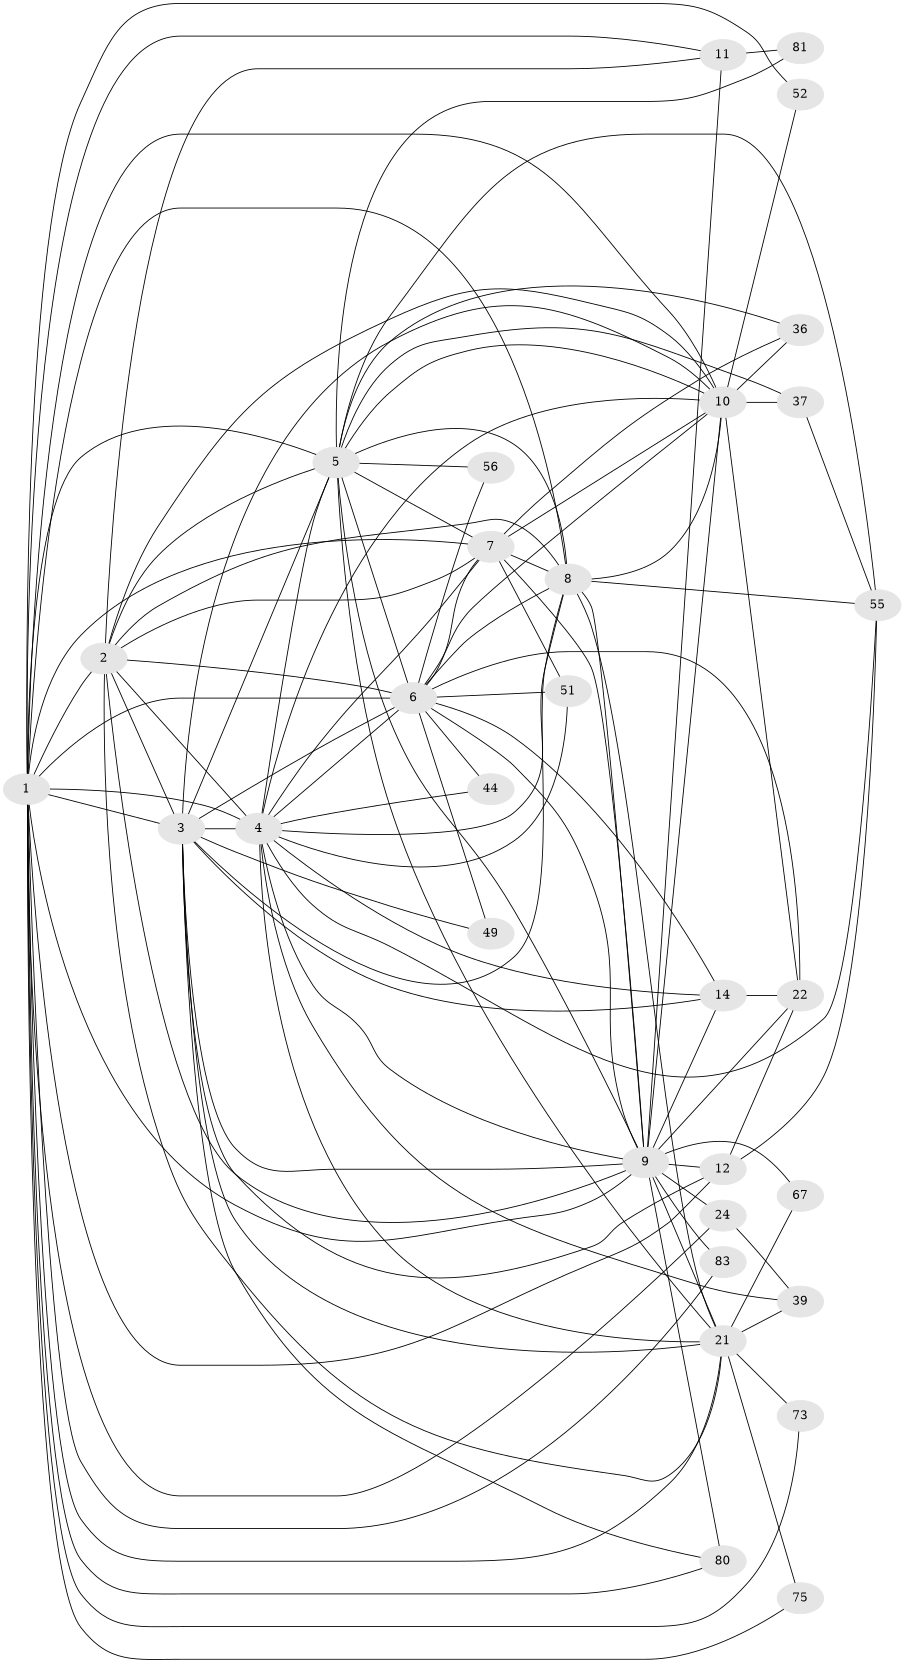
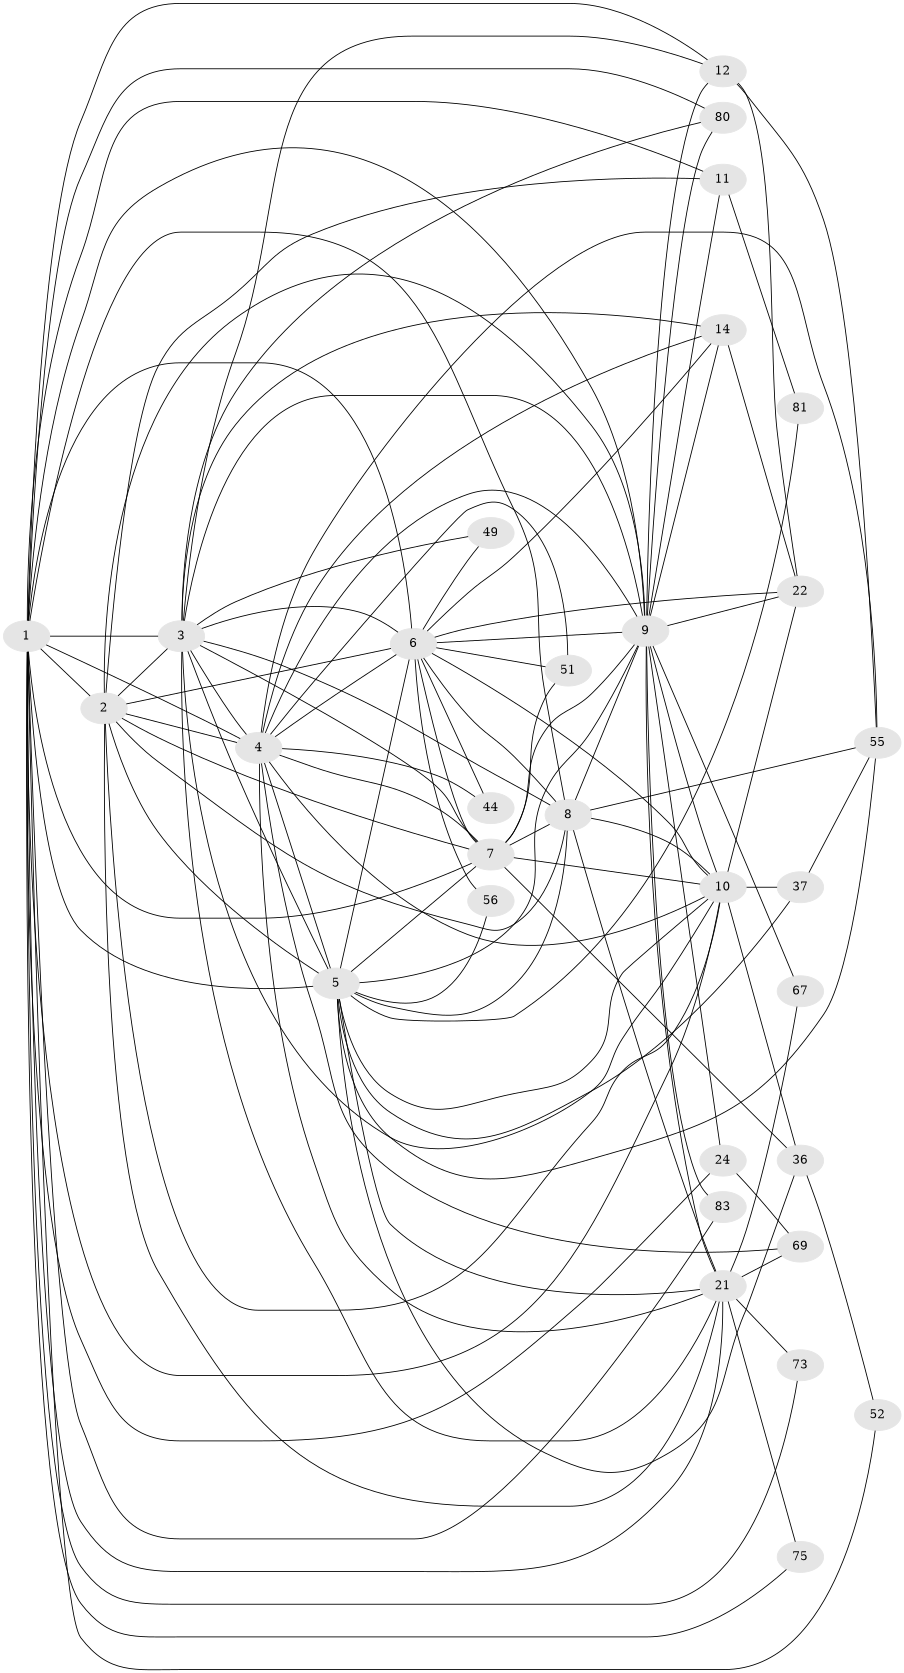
(762, 249) -> (843, 1287)
none -> (351, 729)
(511, 814) -> none
(800, 1302) -> (800, 1247)
